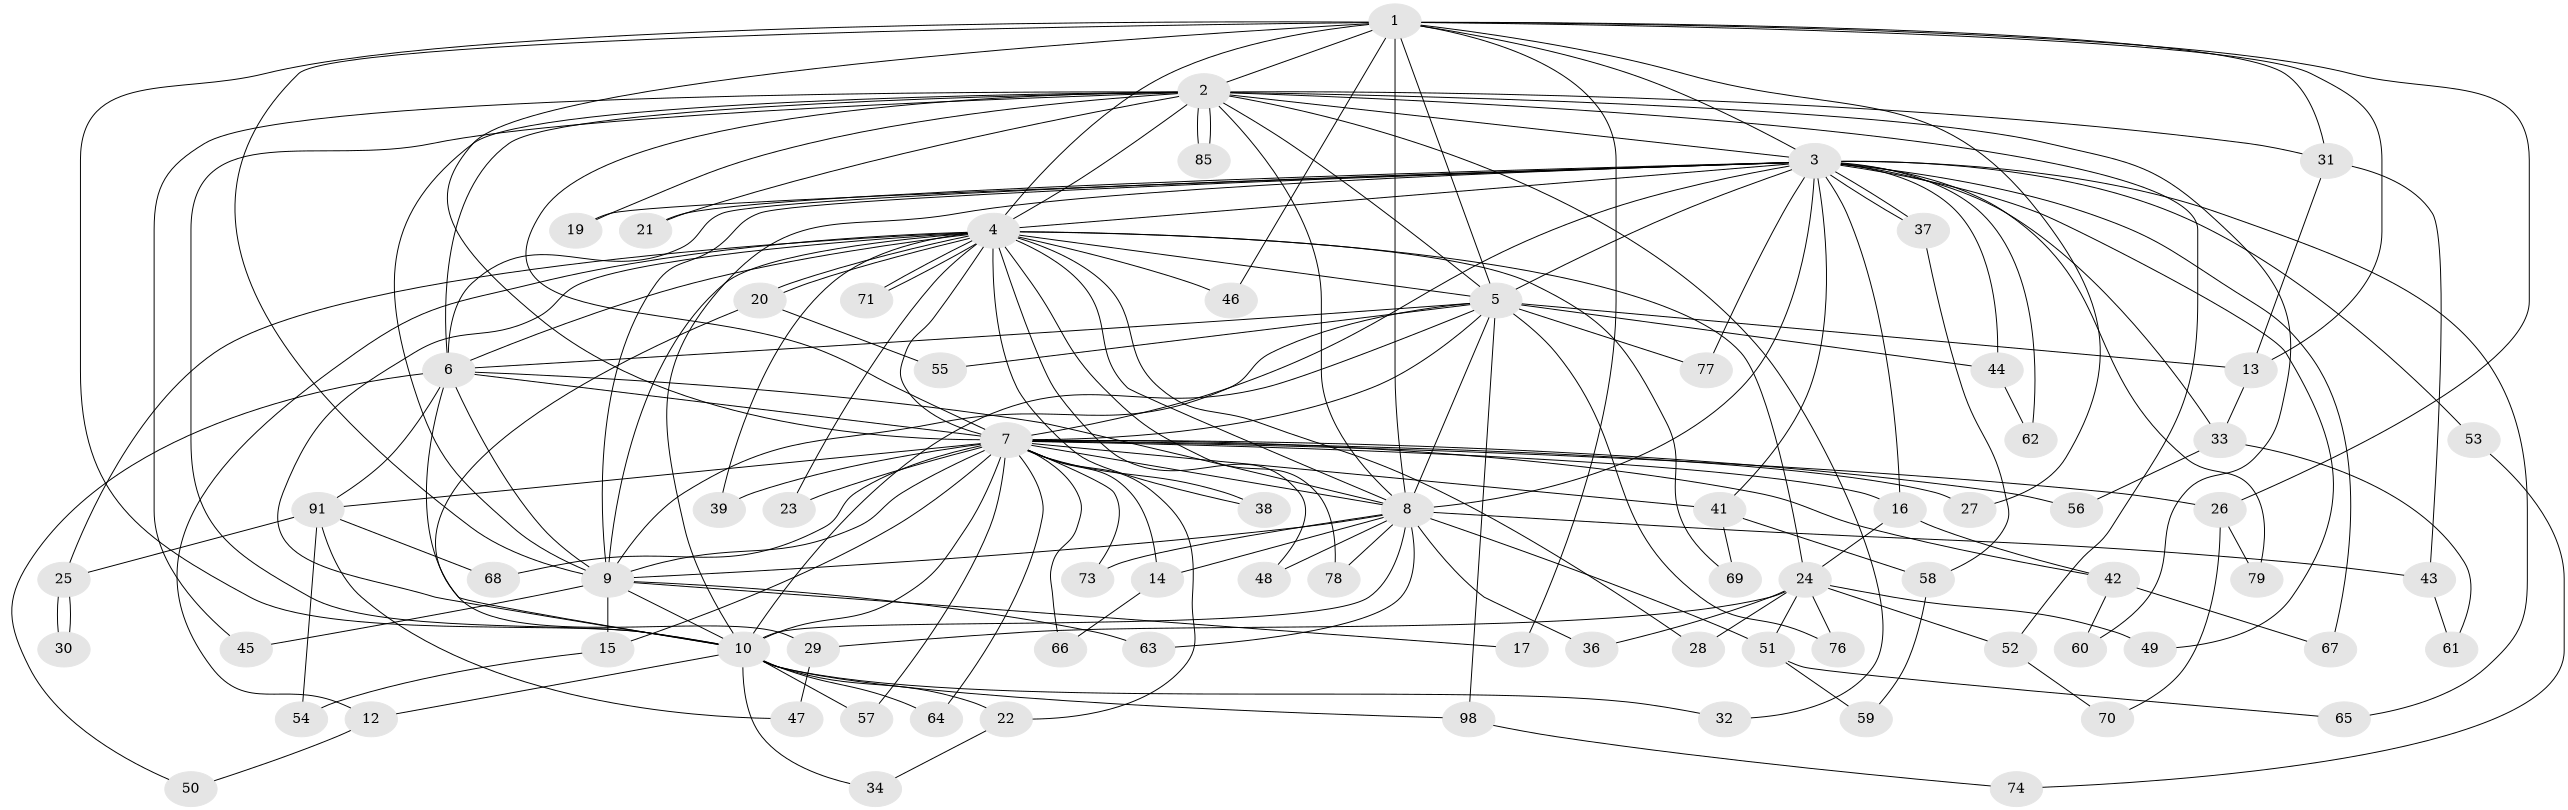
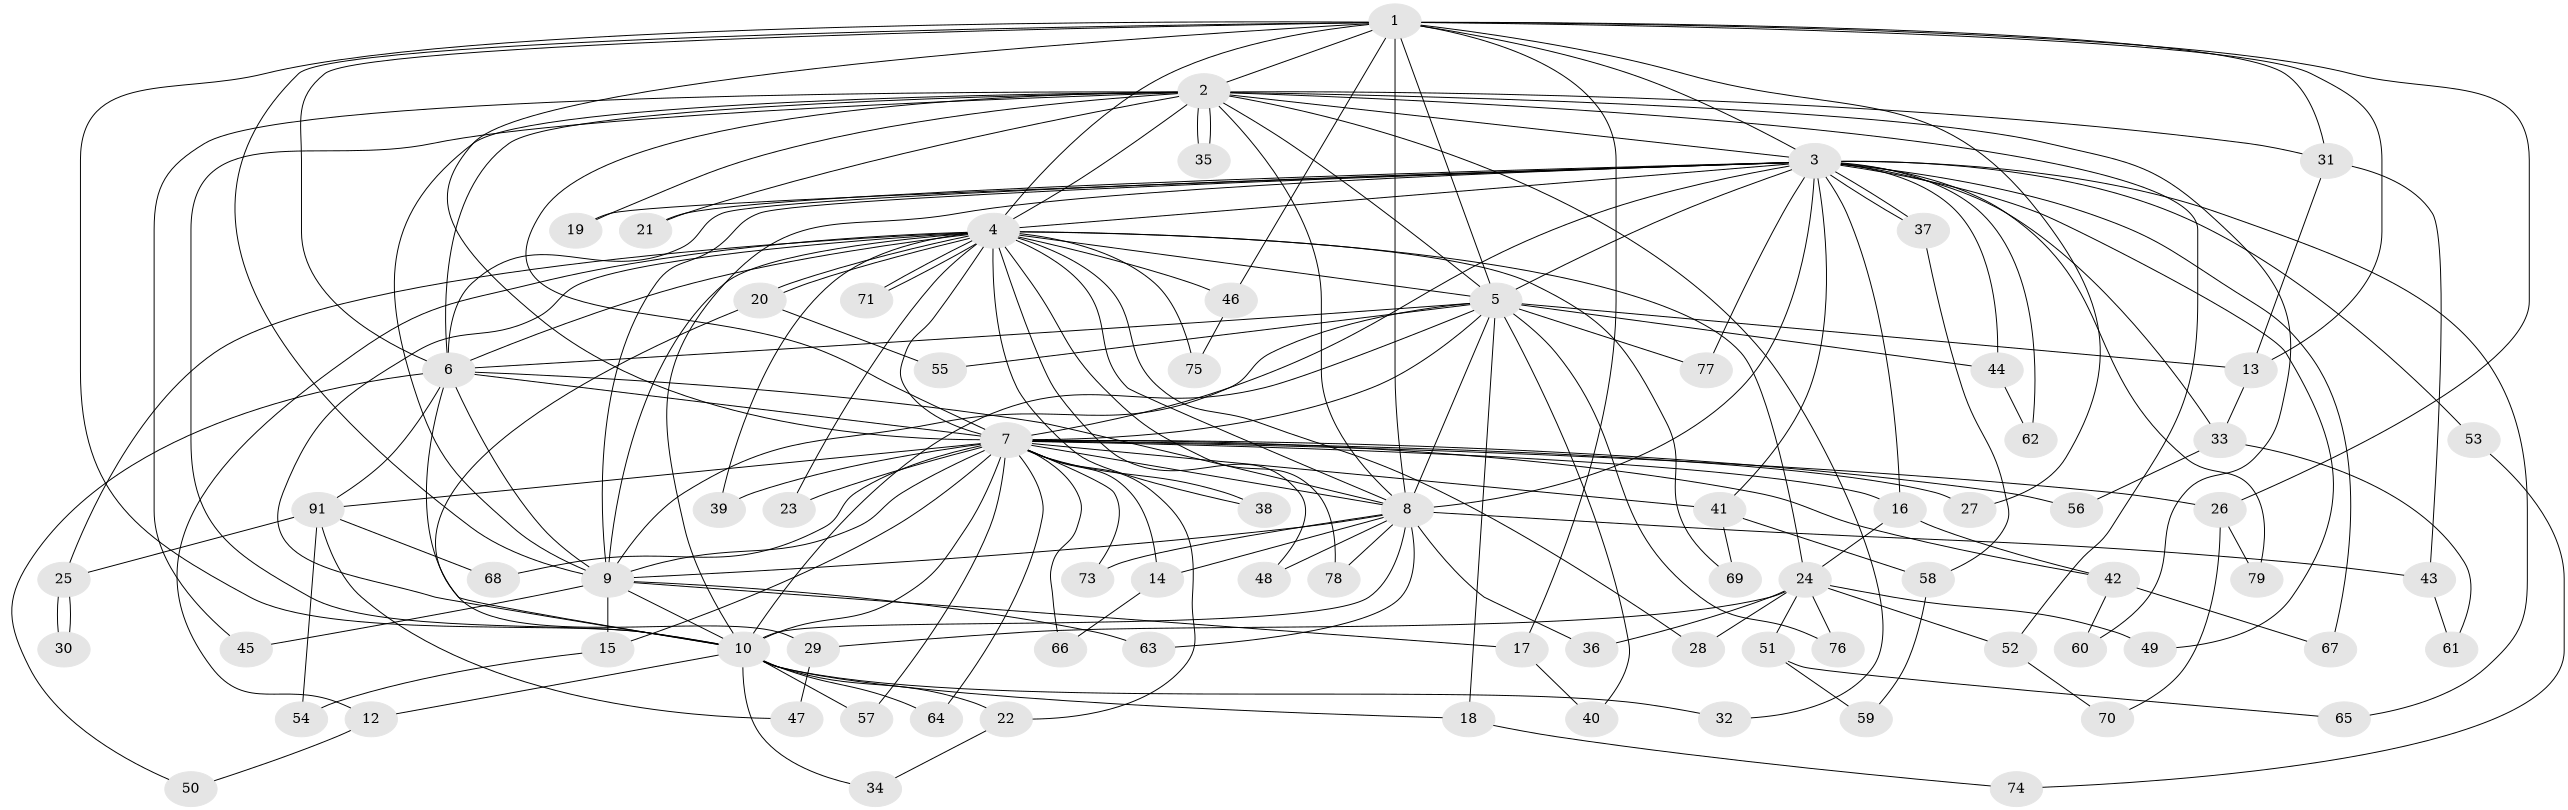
none -> (354, 67)
(1204, 161) -> (1204, 161)
none -> (1194, 370)
(1614, 585) -> none
(1469, 719) -> (1469, 719)
none -> (1592, 719)
